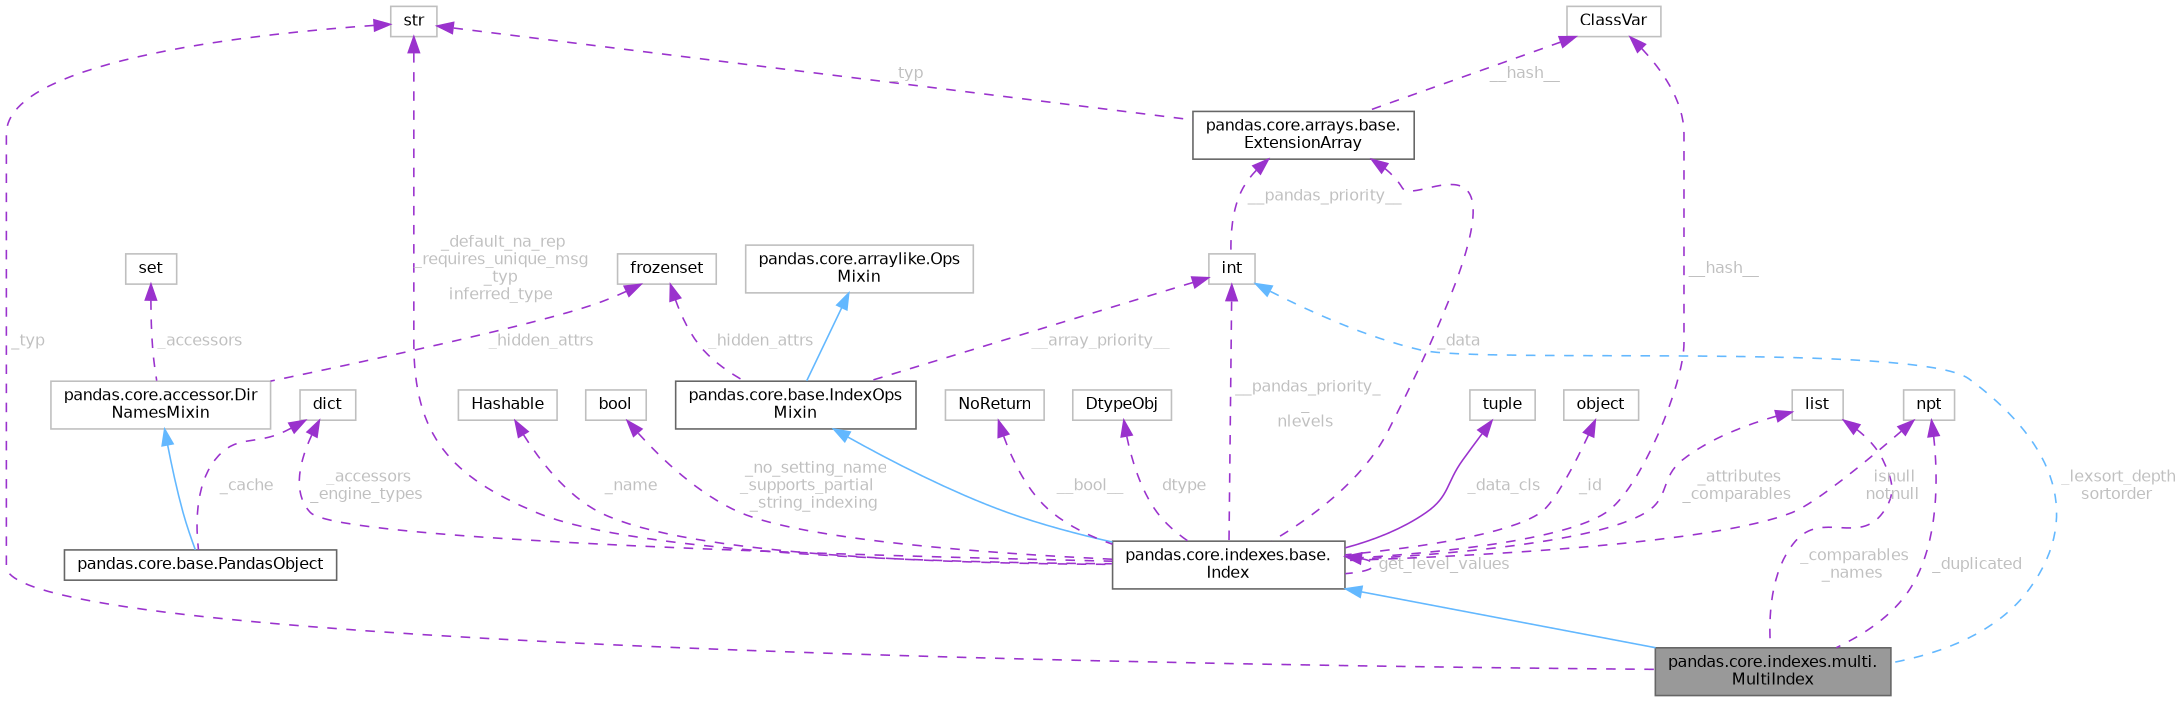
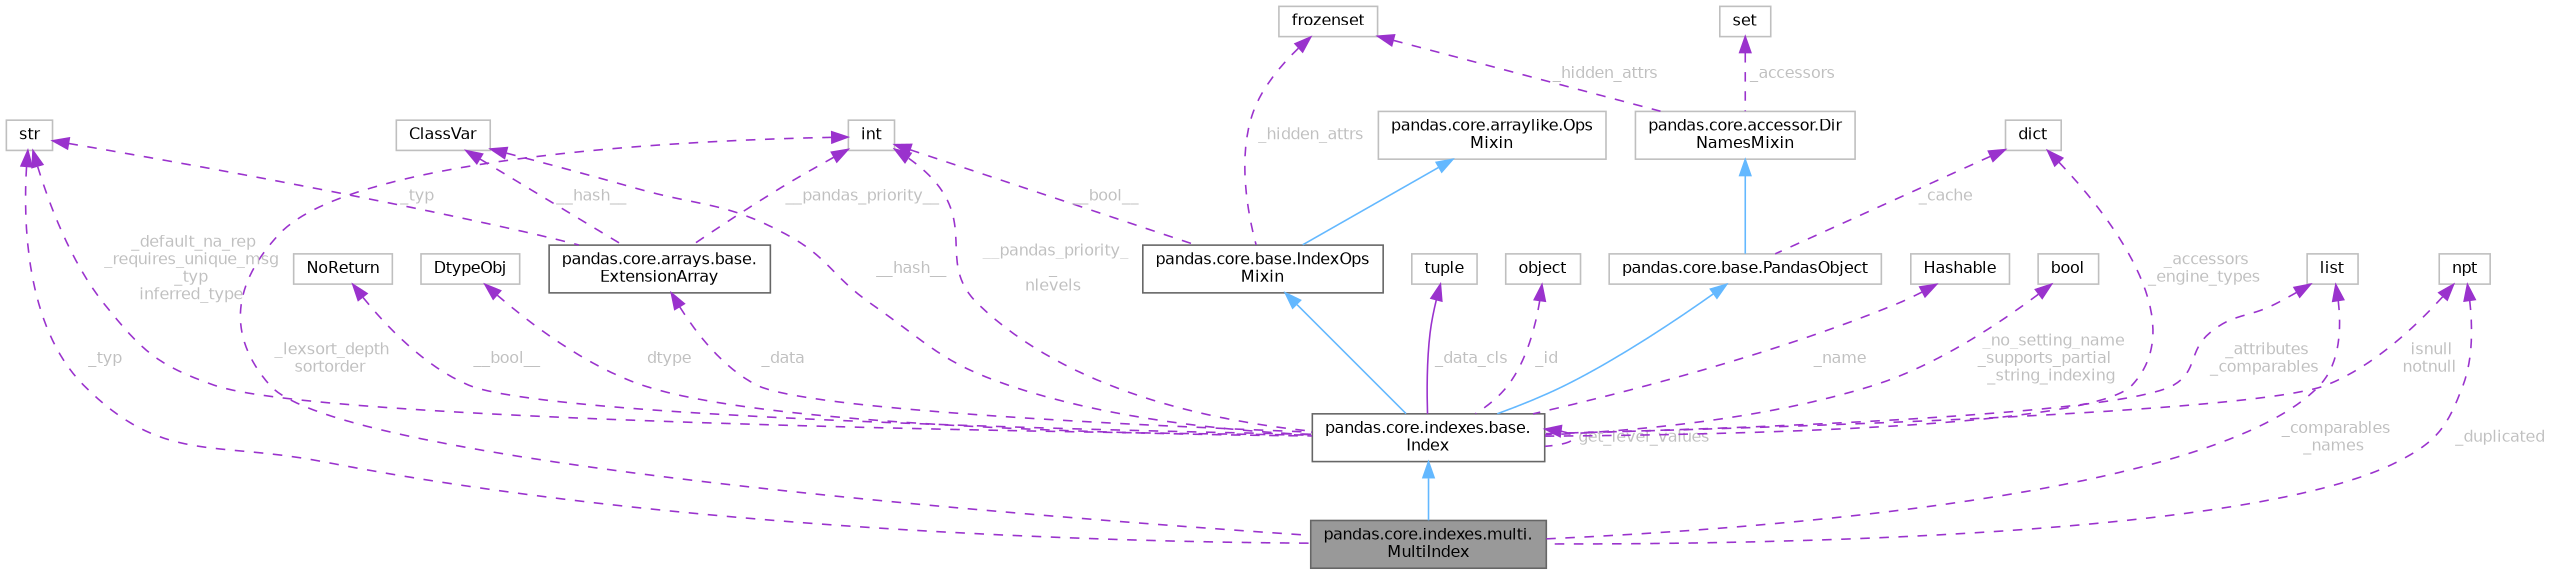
(1235, 209) -> (762, 199)
(1099, 341) -> (1104, 197)
(1819, 359) -> (419, 438)
none -> (1609, 361)
(201, 565) -> (1745, 269)
